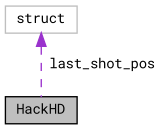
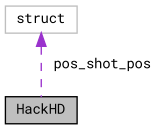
(99, 65) -> (99, 65)
